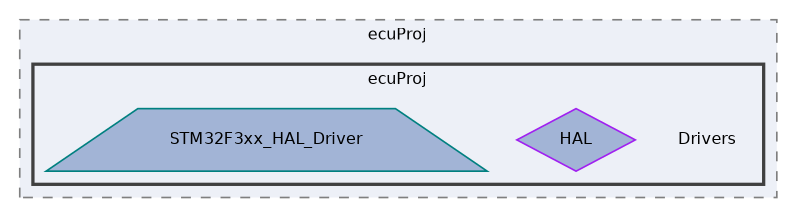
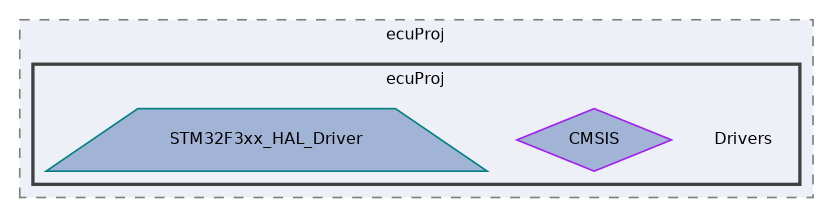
(576, 140) -> (594, 140)
